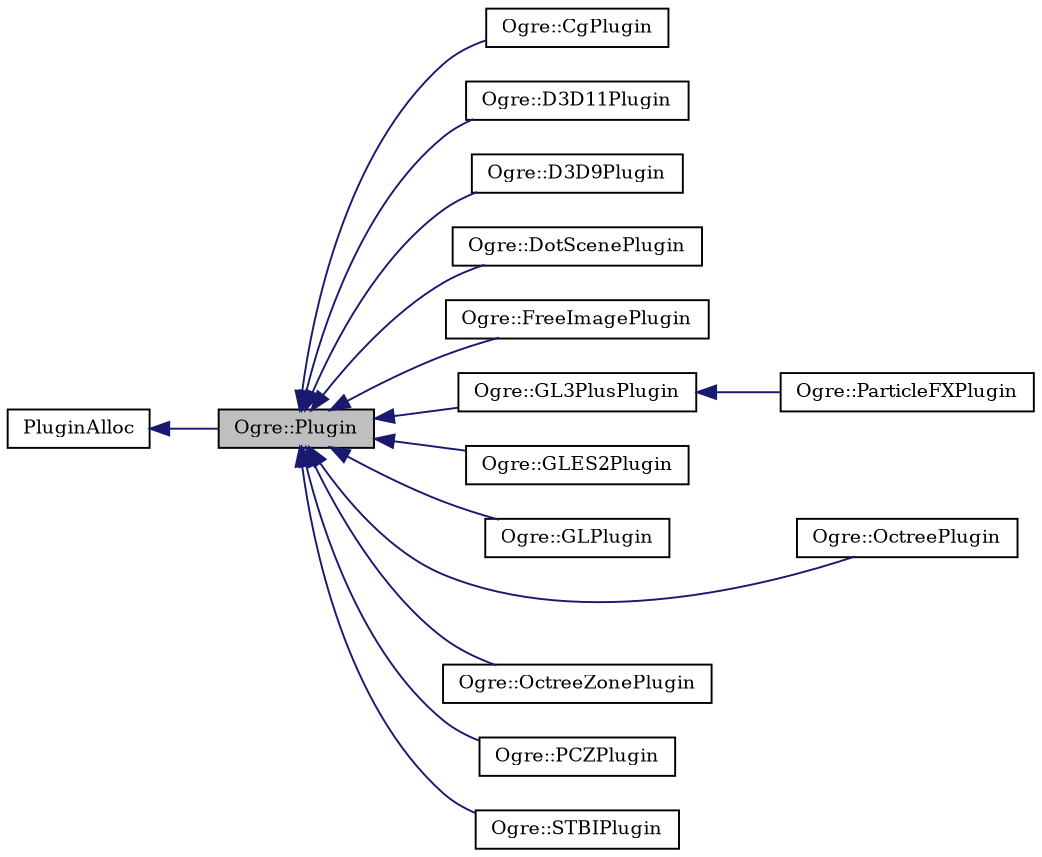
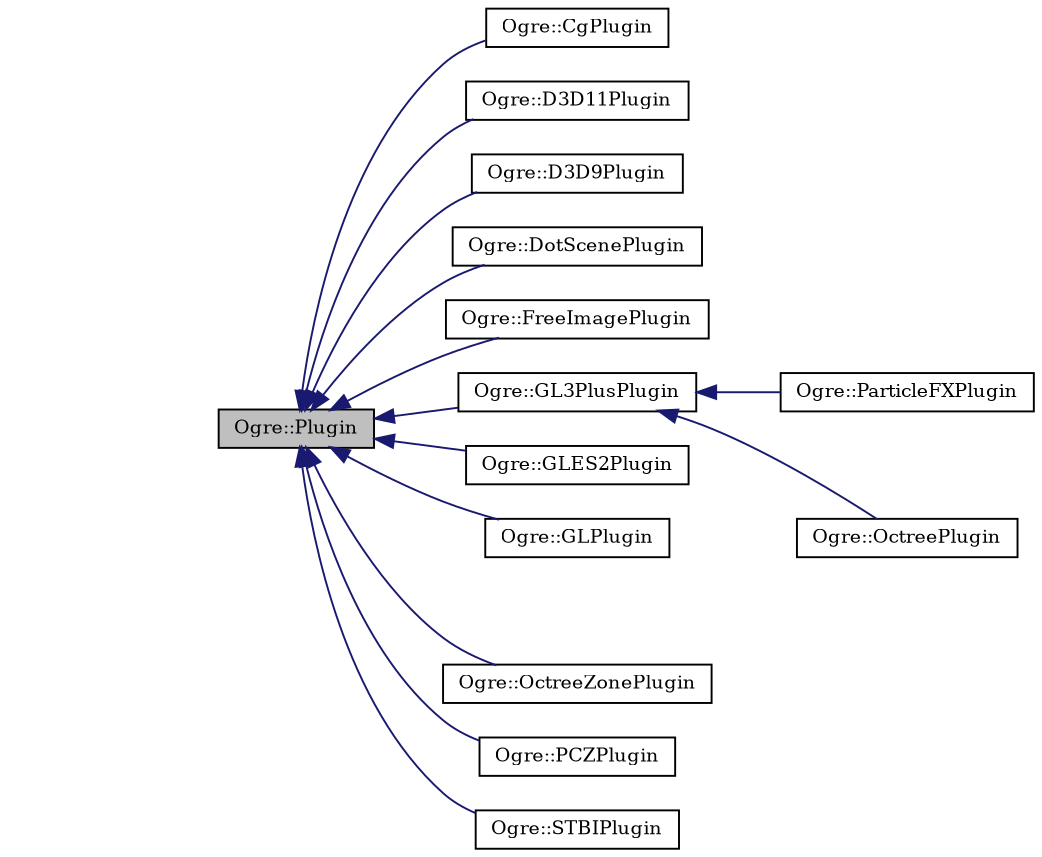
(79, 429) -> none
(566, 601) -> (780, 462)
